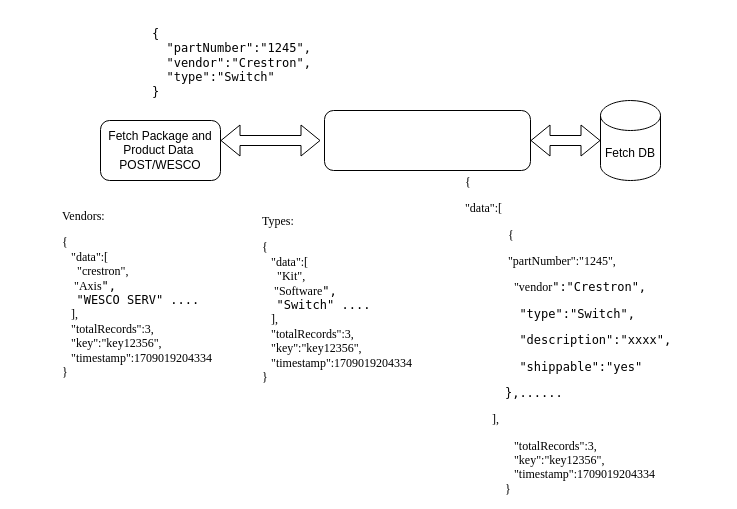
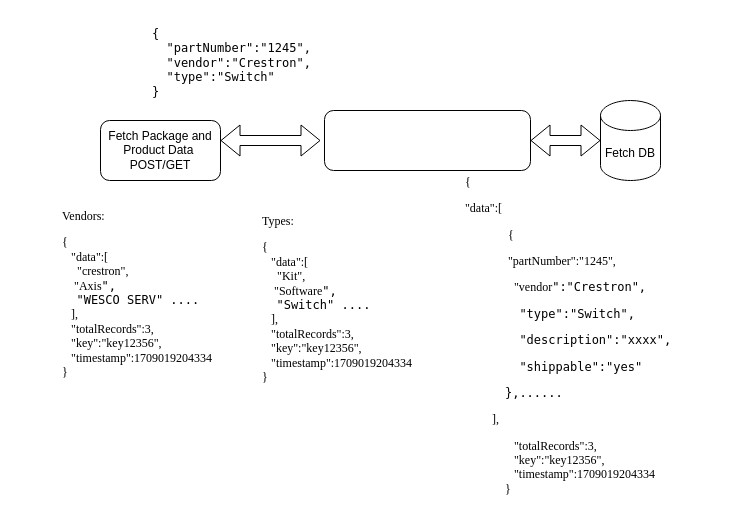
(161, 151) -> (161, 151)
